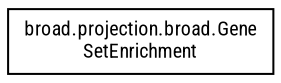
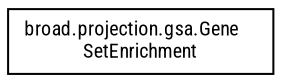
(141, 42) -> (141, 42)
